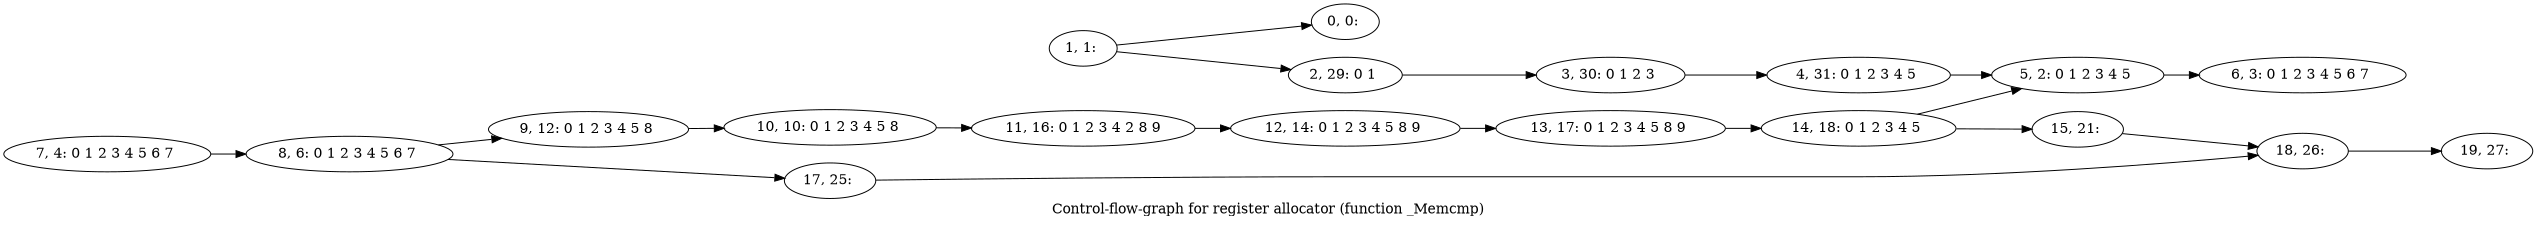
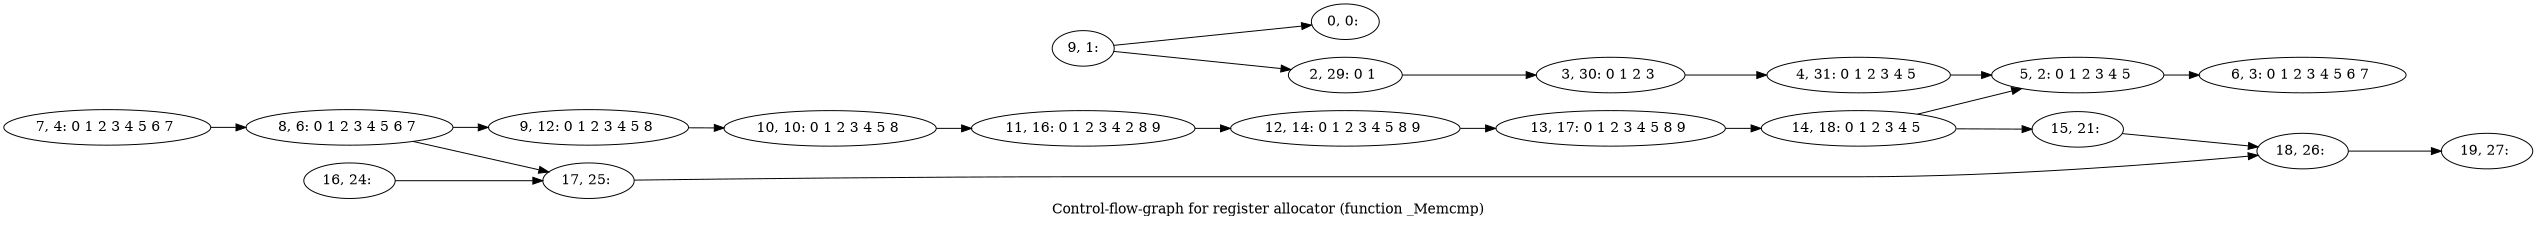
(1083, 48) -> (1083, 48)
none -> (349, 181)
